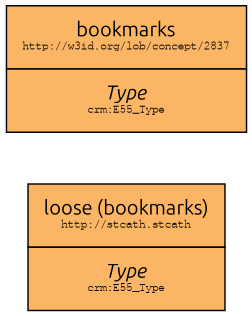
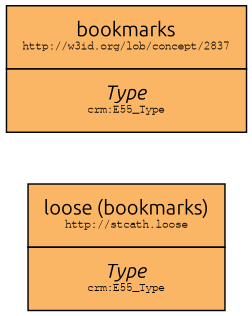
(126, 224) -> (126, 224)
